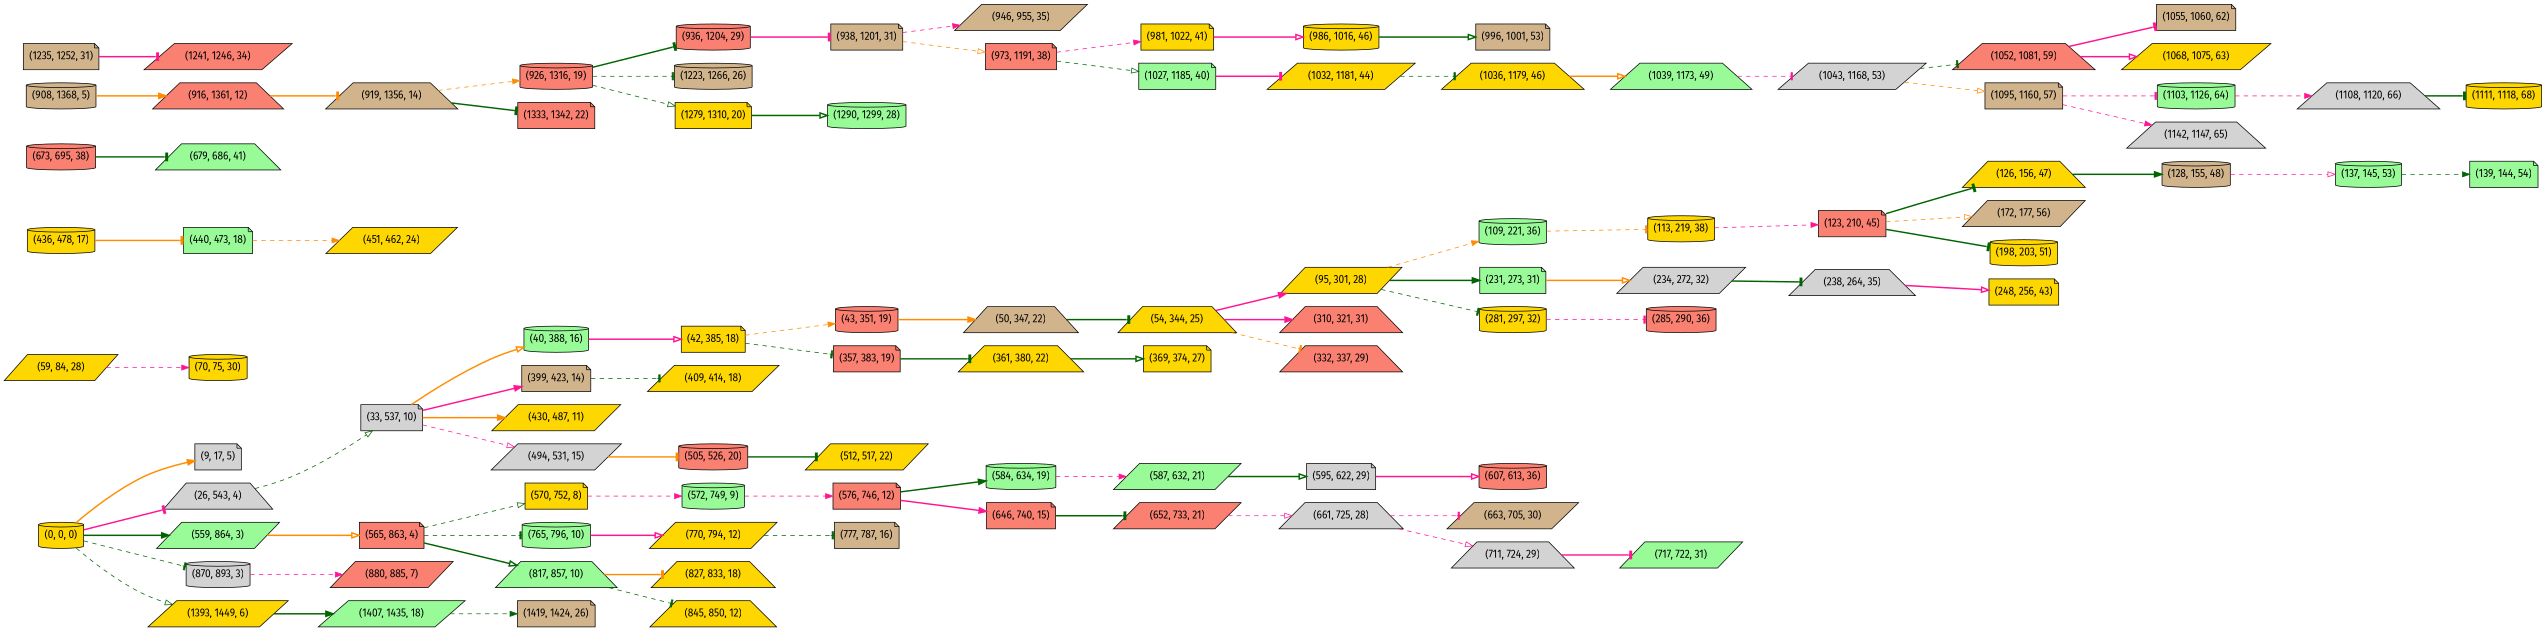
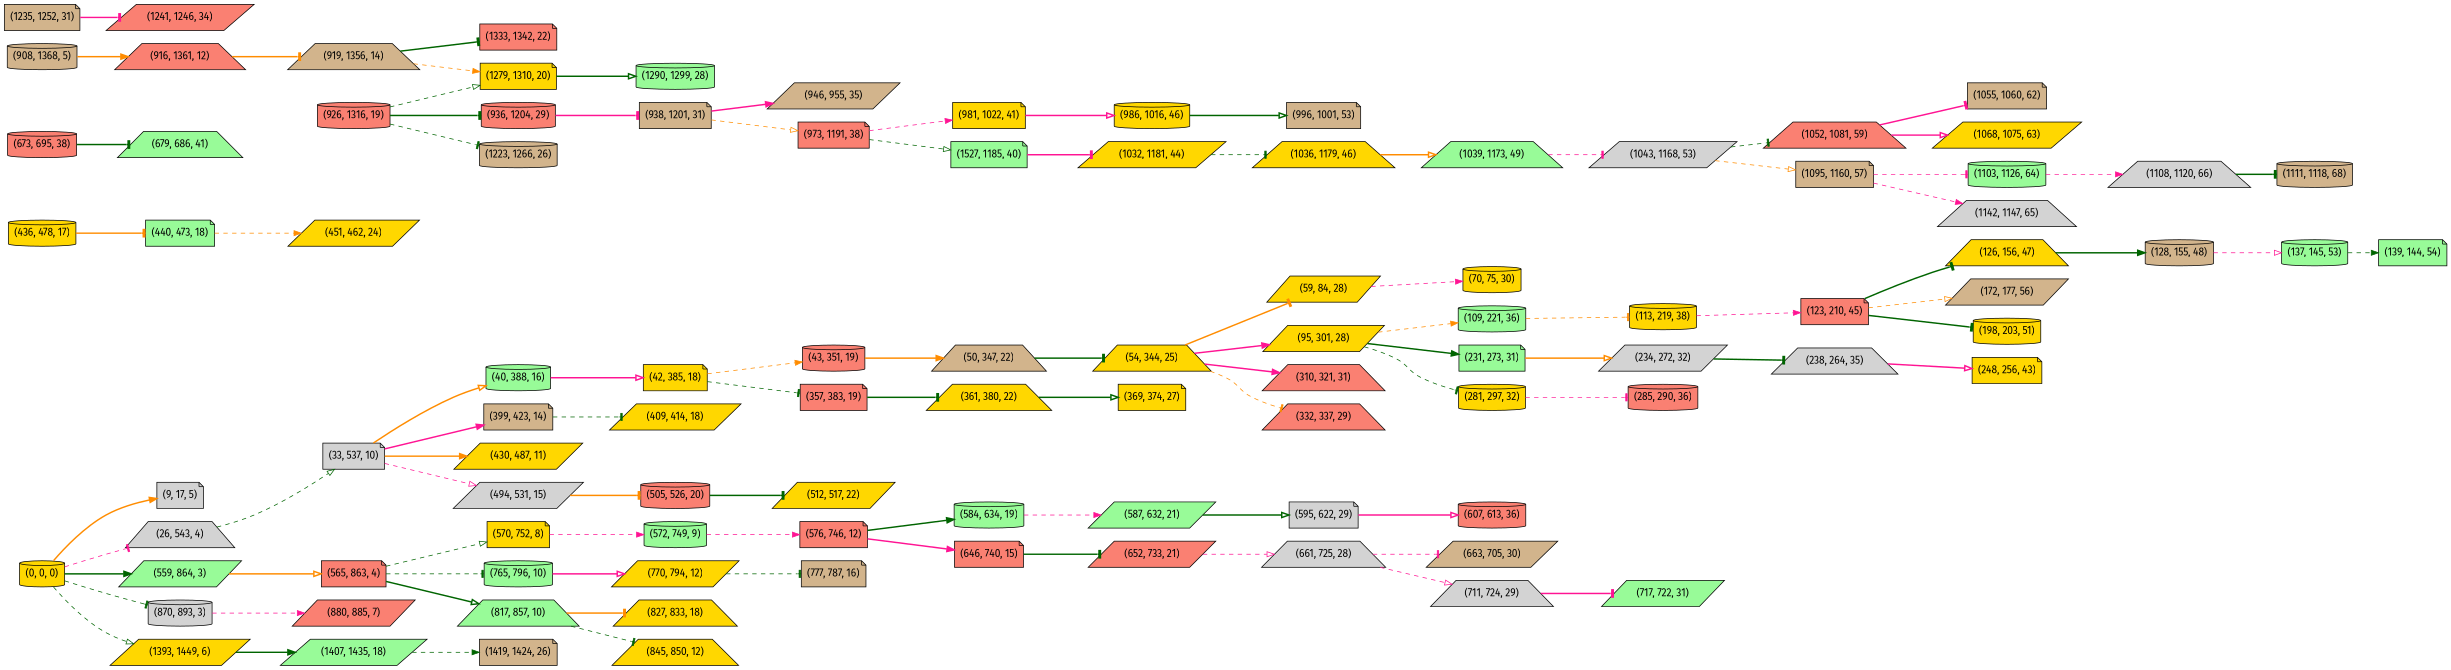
(928, 29) -> (739, 108)
(1177, 76) -> (989, 155)
(475, 86) -> (443, 67)
(2504, 96) -> (2315, 174)
none -> (1236, 324)
(123, 520) -> (95, 557)
